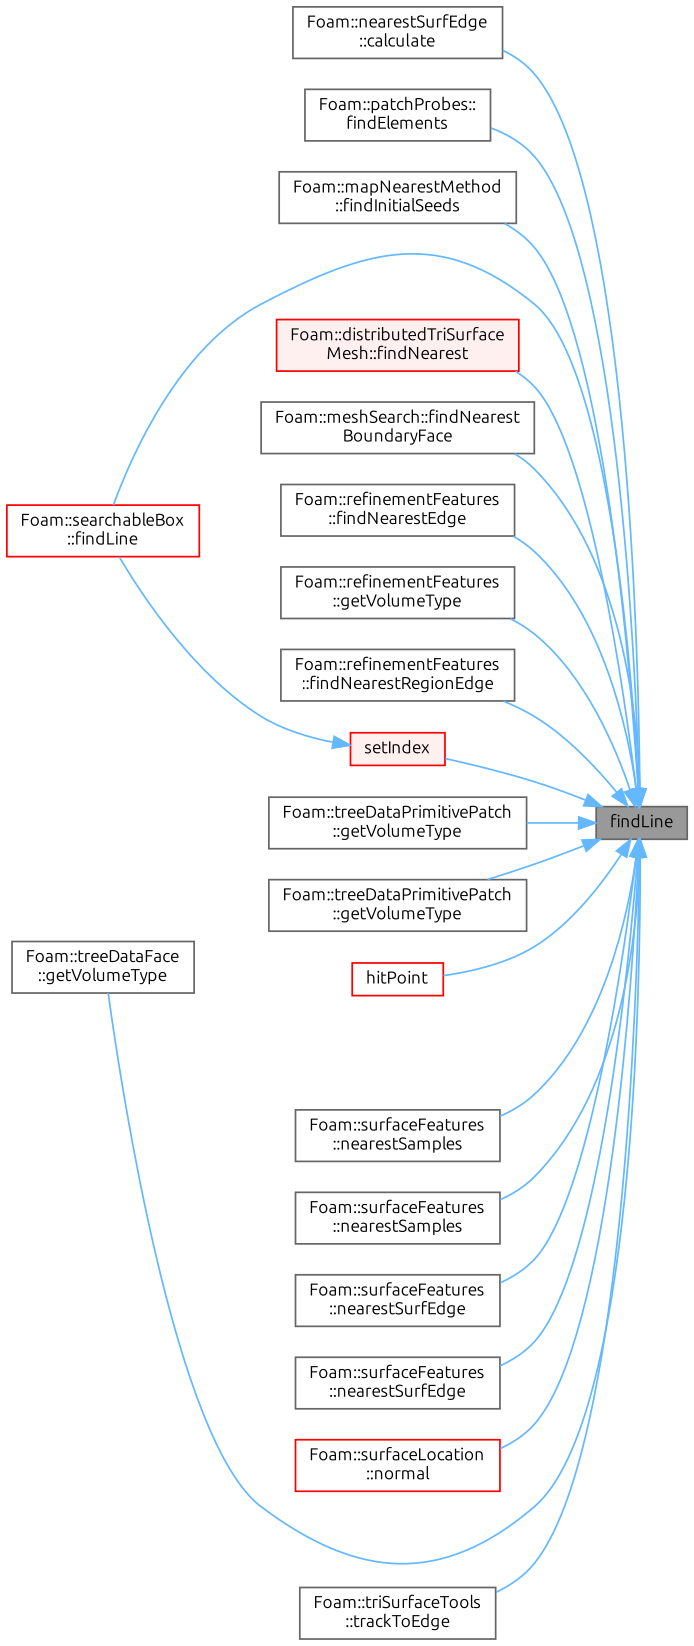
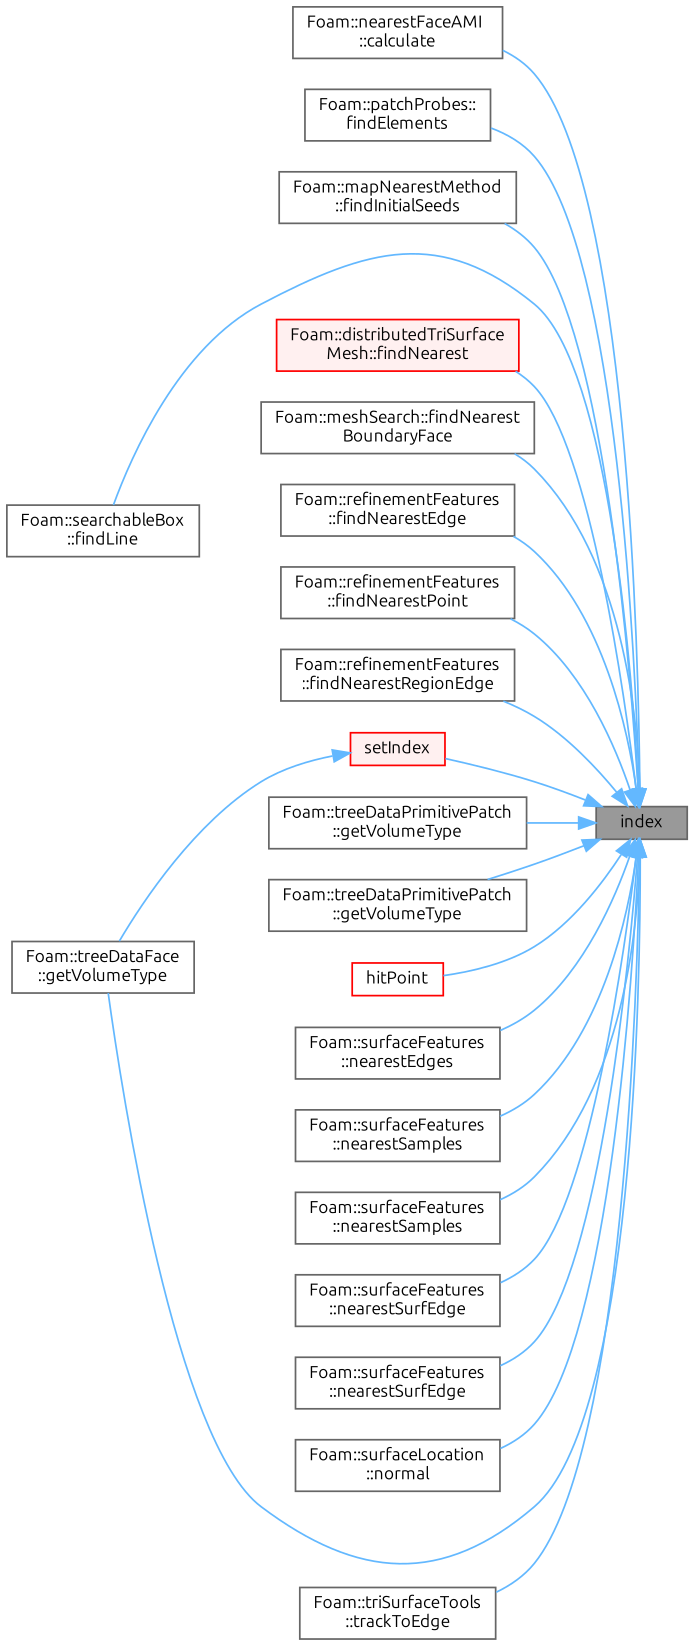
(398, 33) -> (398, 33)
(103, 531) -> (103, 531)
(398, 593) -> (398, 593)
(207, 673) -> (207, 825)
(642, 823) -> (642, 823)
none -> (398, 1053)
(398, 1466) -> (398, 1466)
